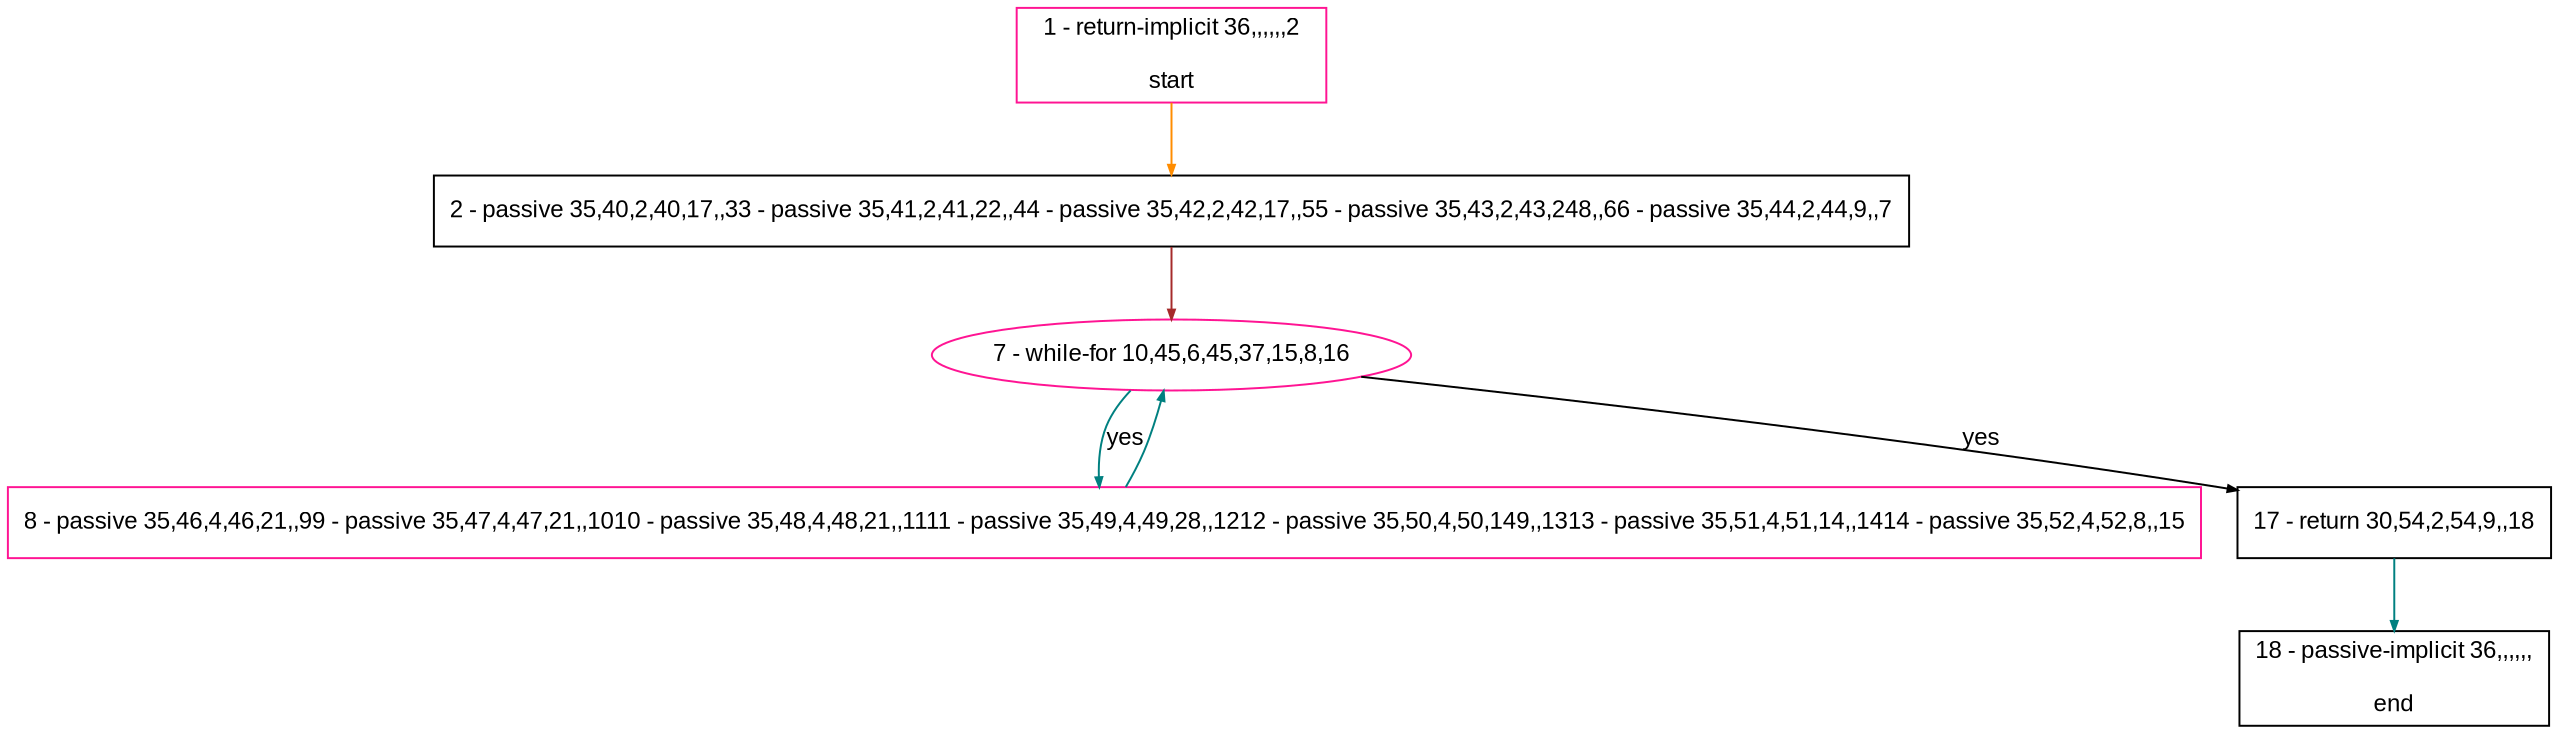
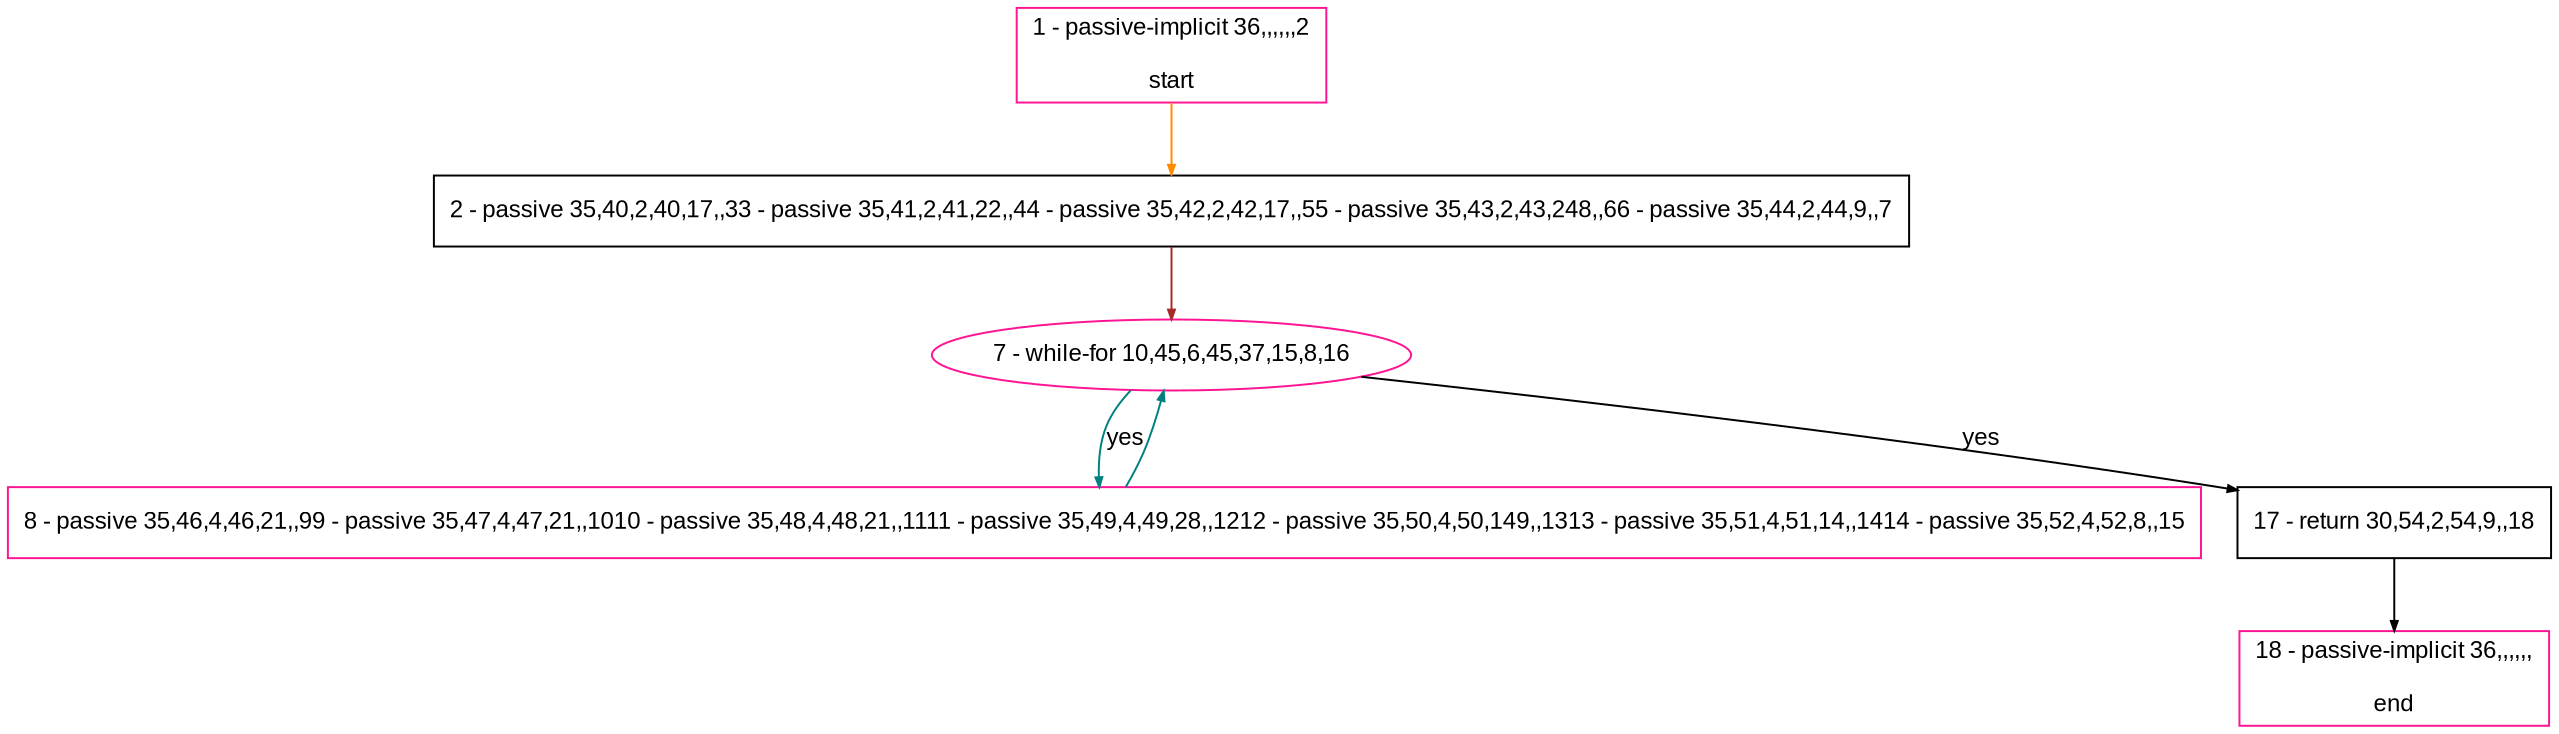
(1172, 55) -> (1172, 55)
(2394, 590) -> (2394, 590)
(2394, 678) -> (2394, 678)
